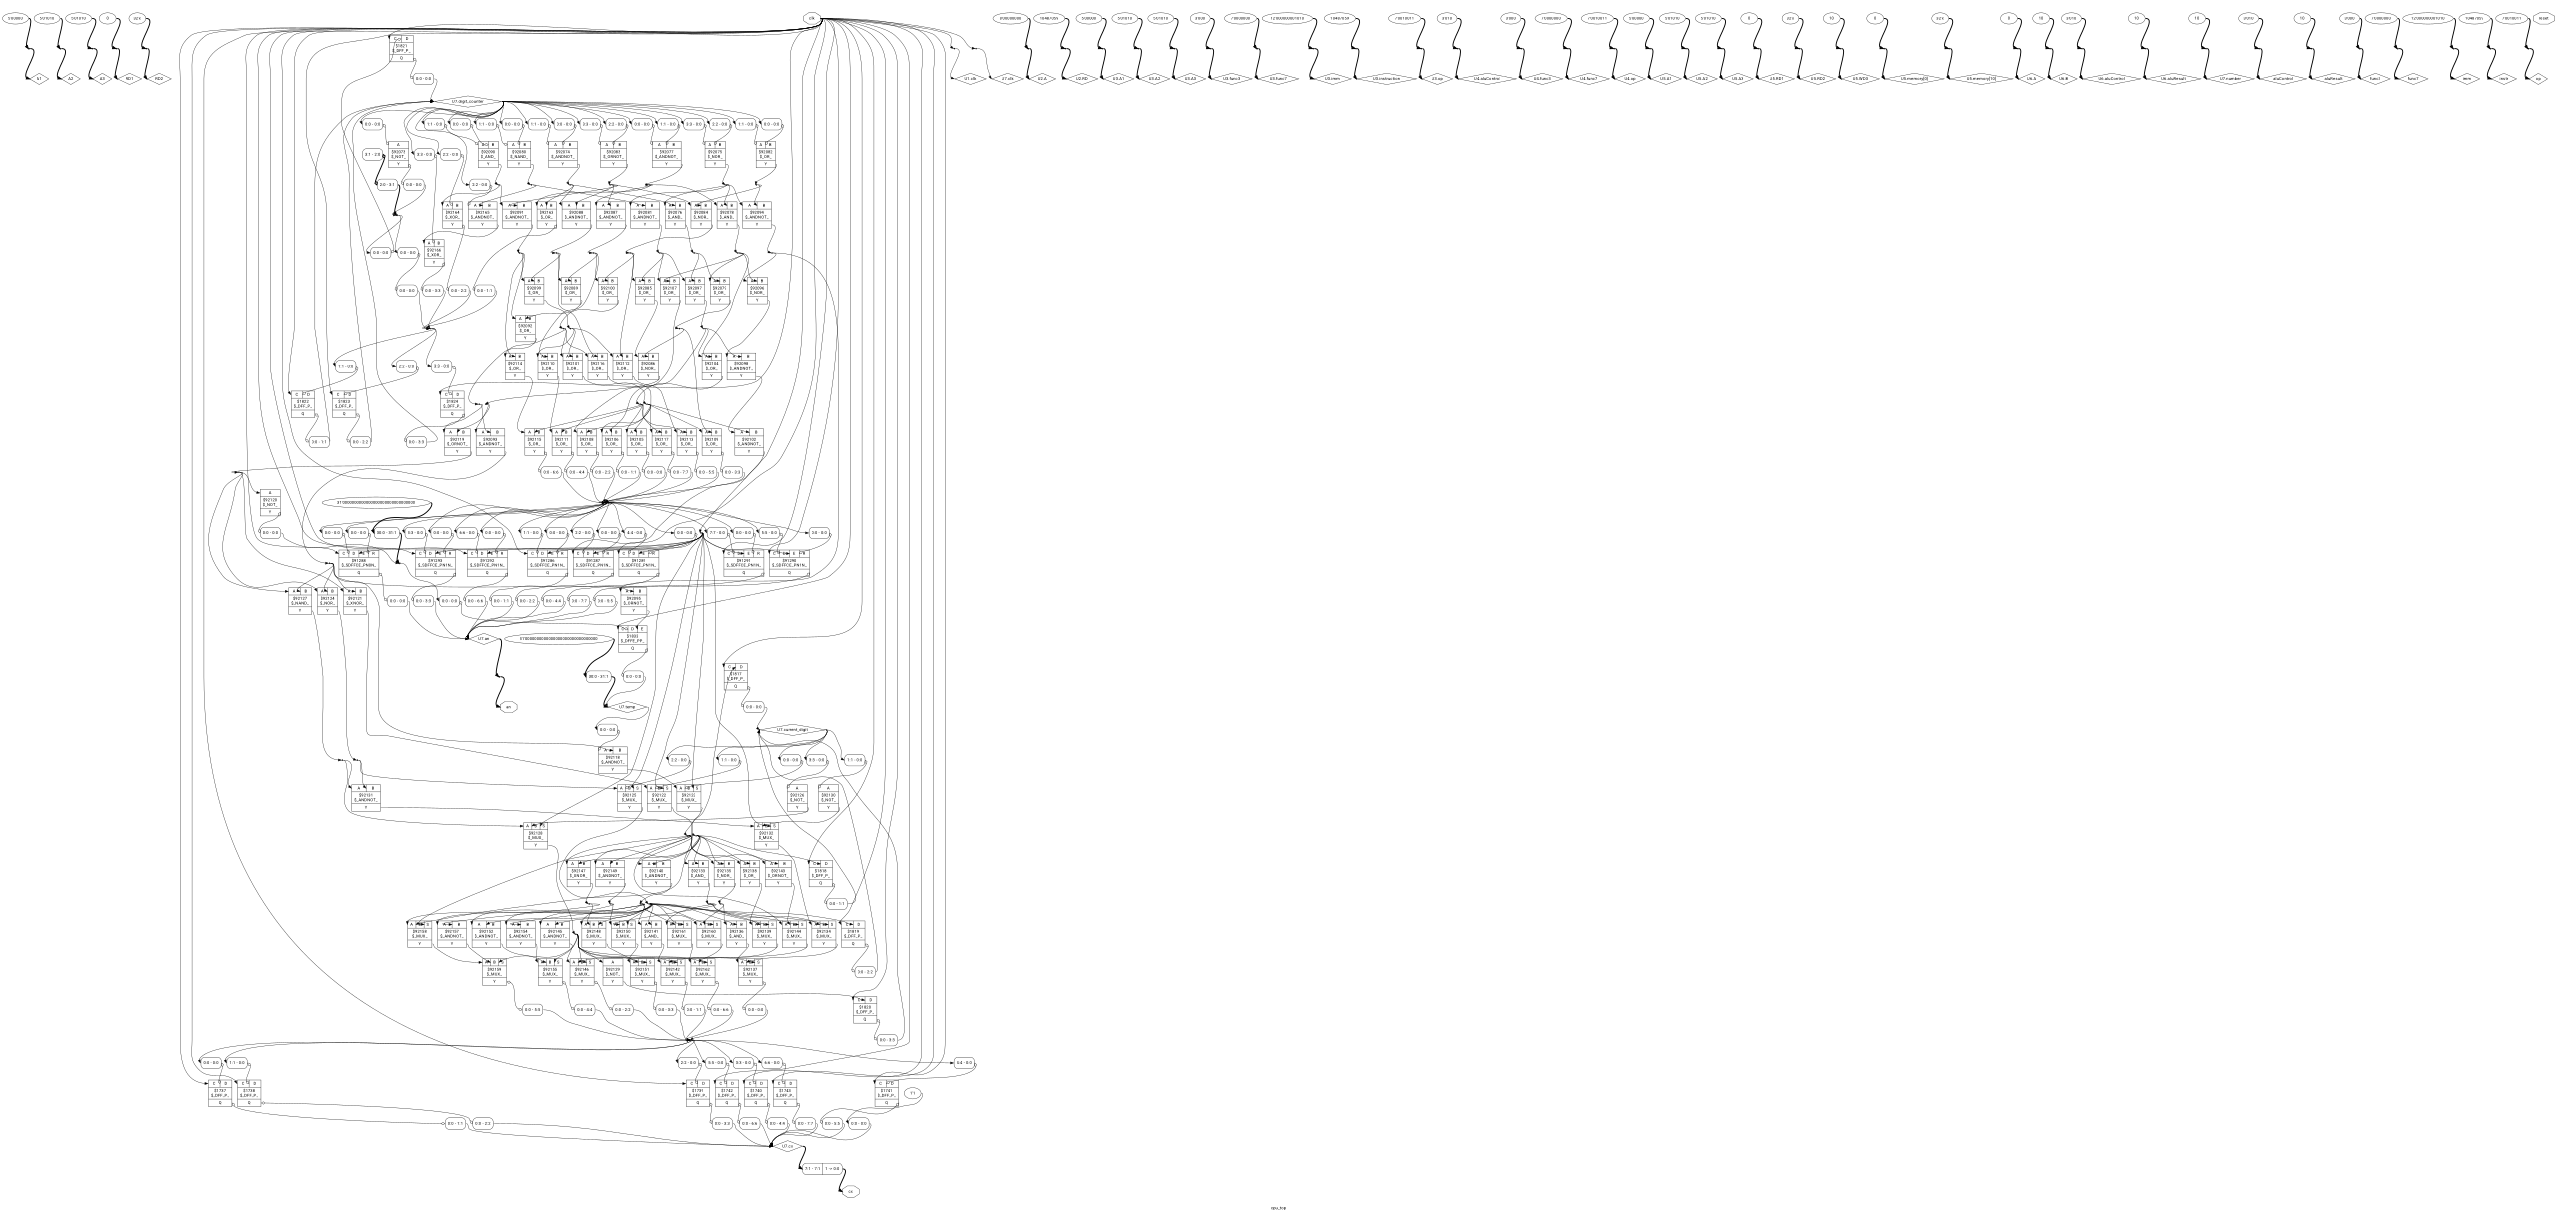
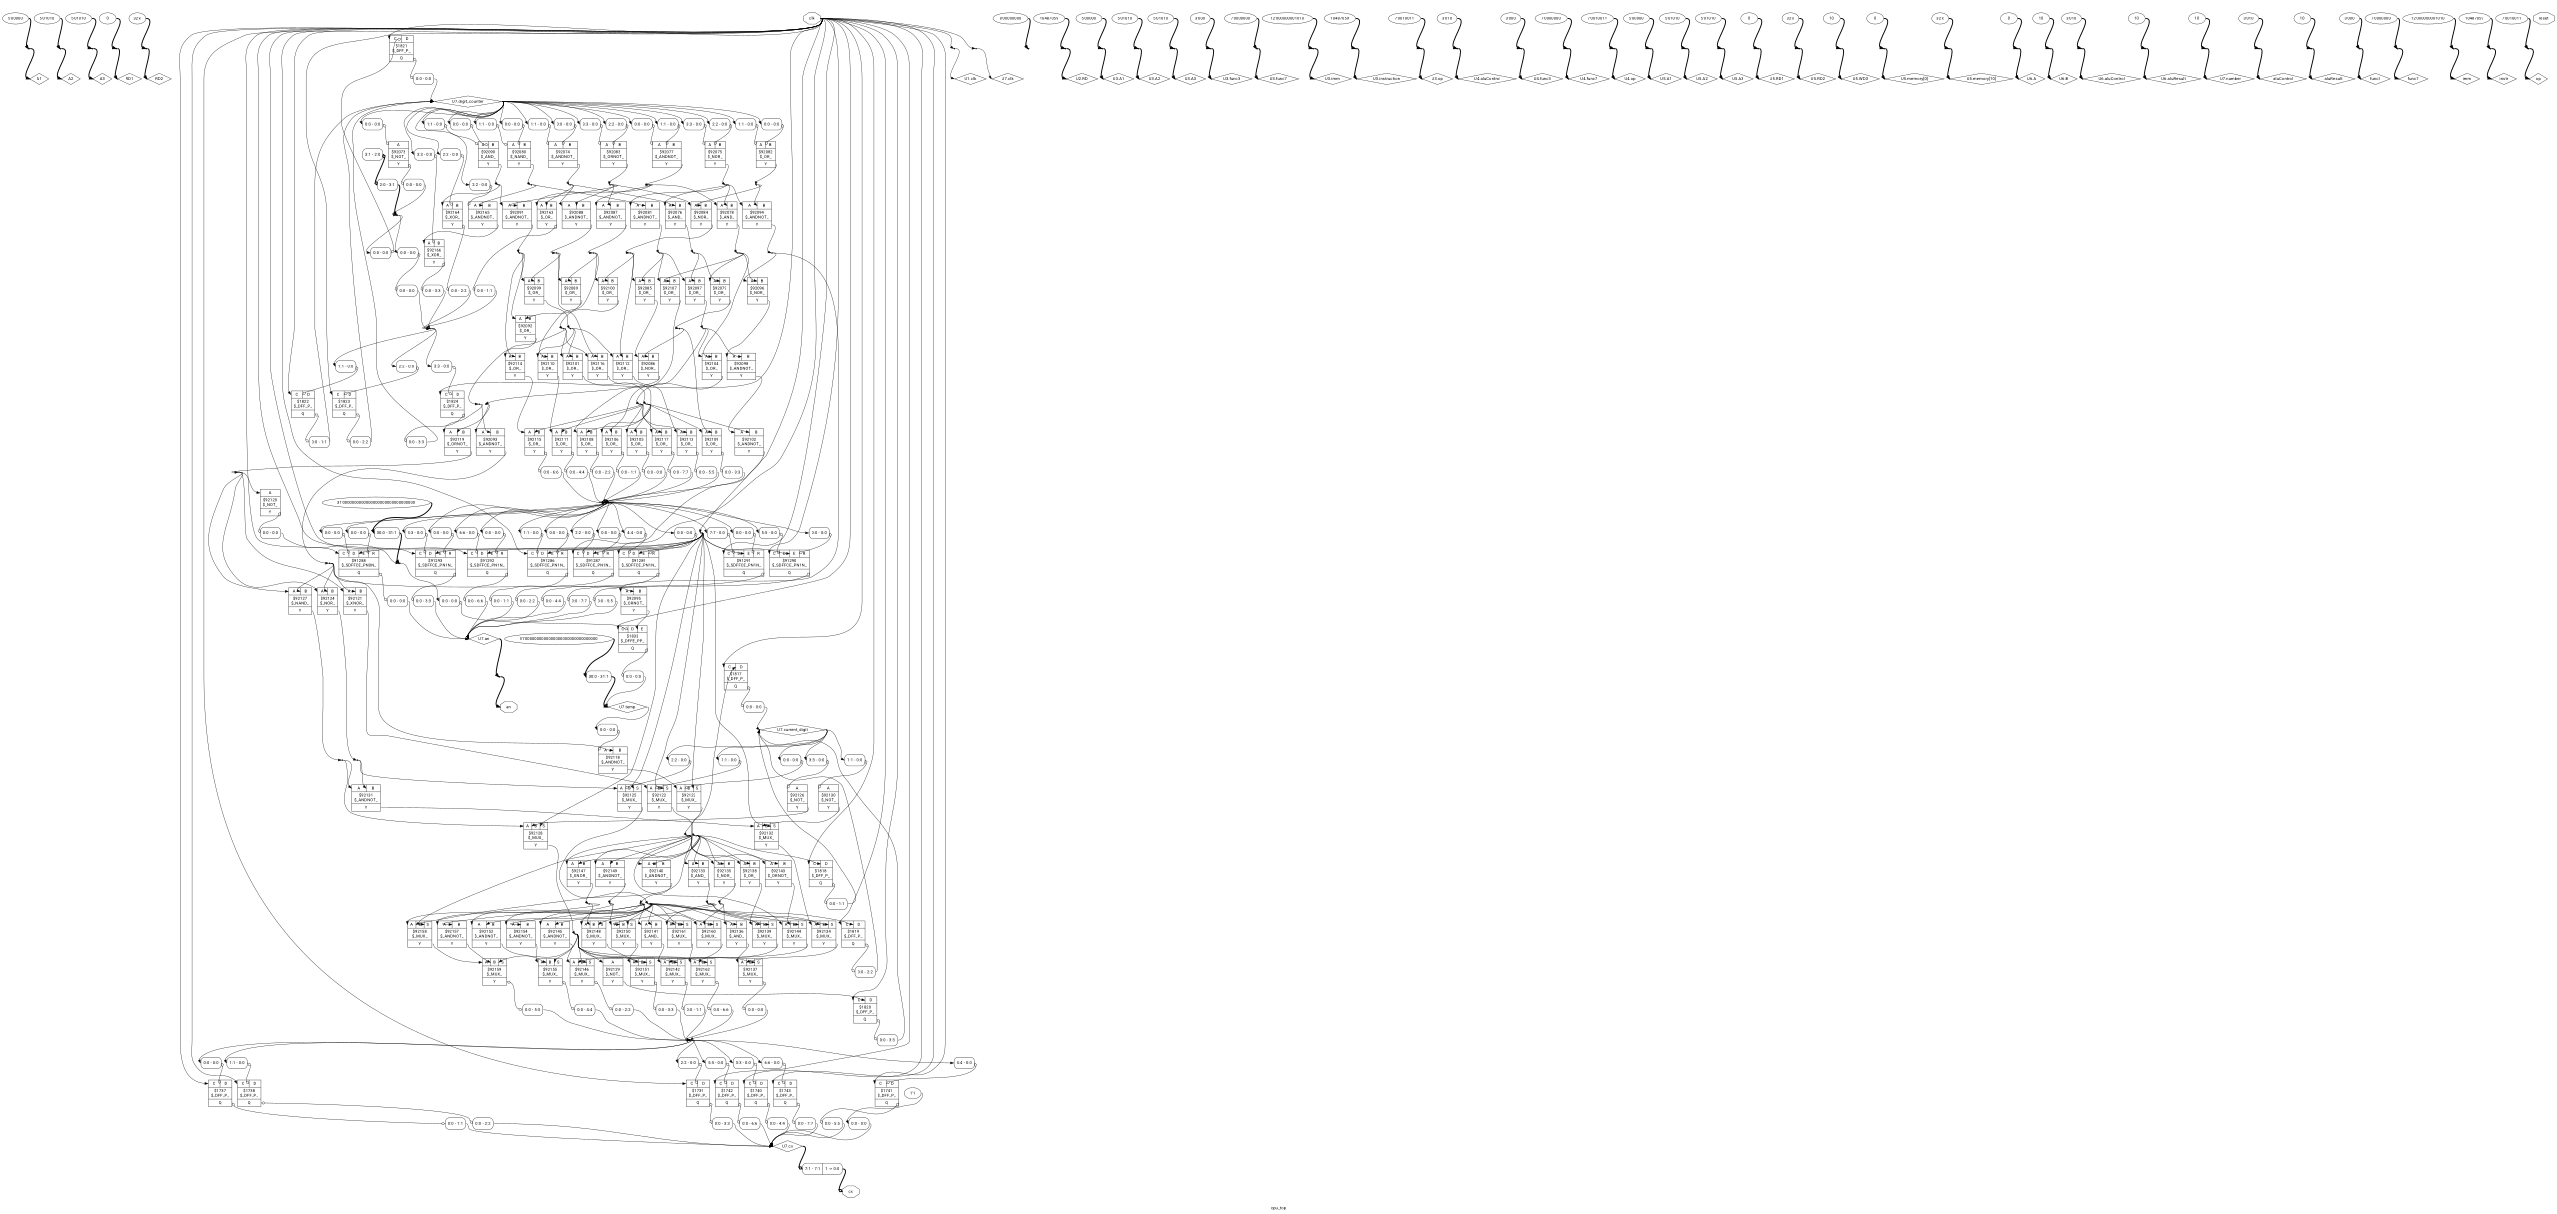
(1042, 79) -> none
(803, 1156) -> (803, 1156)
(843, 1179) -> (843, 1179)
